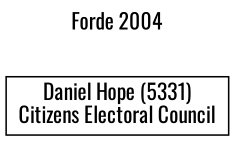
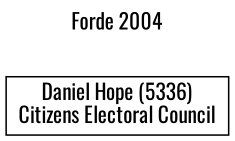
(117, 106) -> (117, 106)
